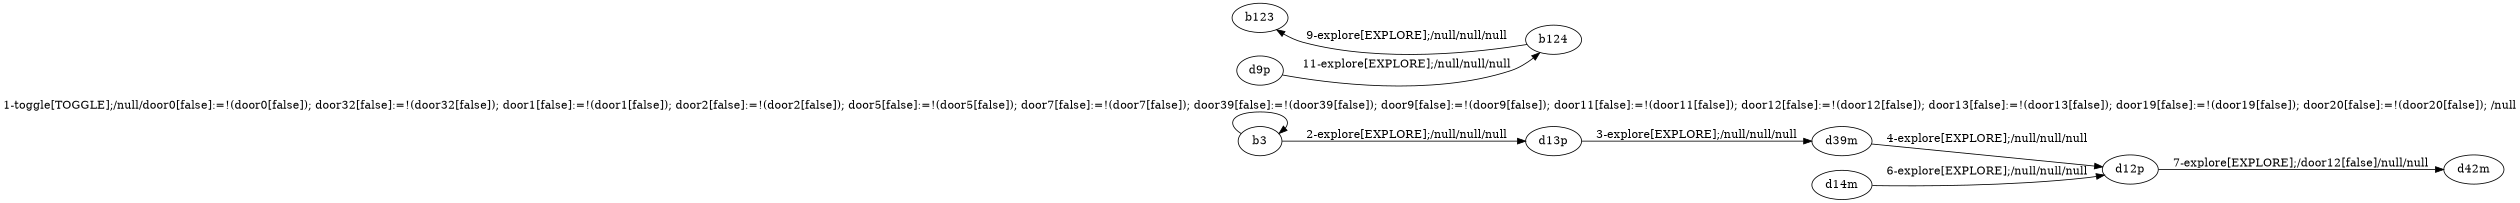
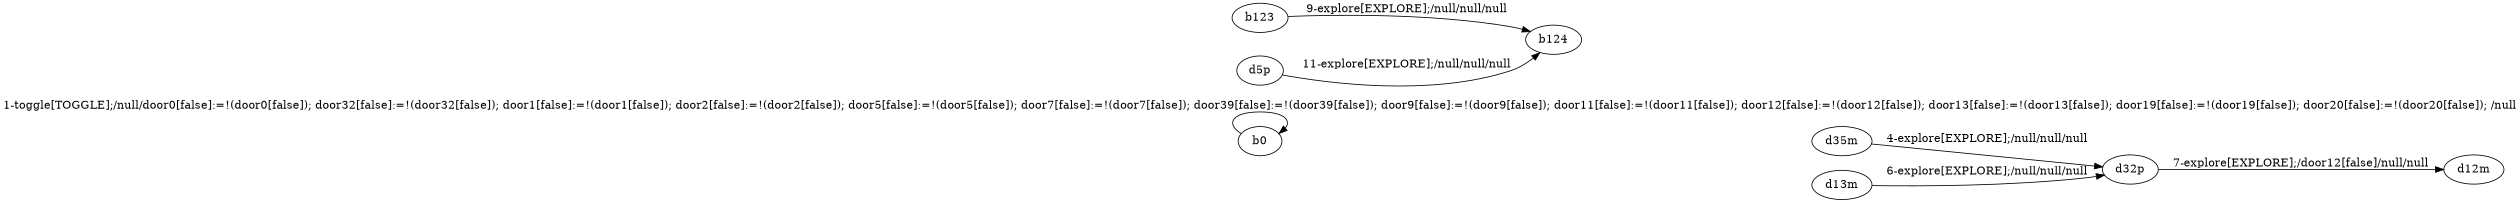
(1404, 54) -> (1406, 17)
(1260, 71) -> (1260, 71)
(1260, 141) -> (1260, 141)
(1554, 141) -> none
(1842, 141) -> (1842, 141)
(2130, 170) -> (2130, 170)
(2474, 170) -> (2474, 170)
(1842, 185) -> (1842, 185)
